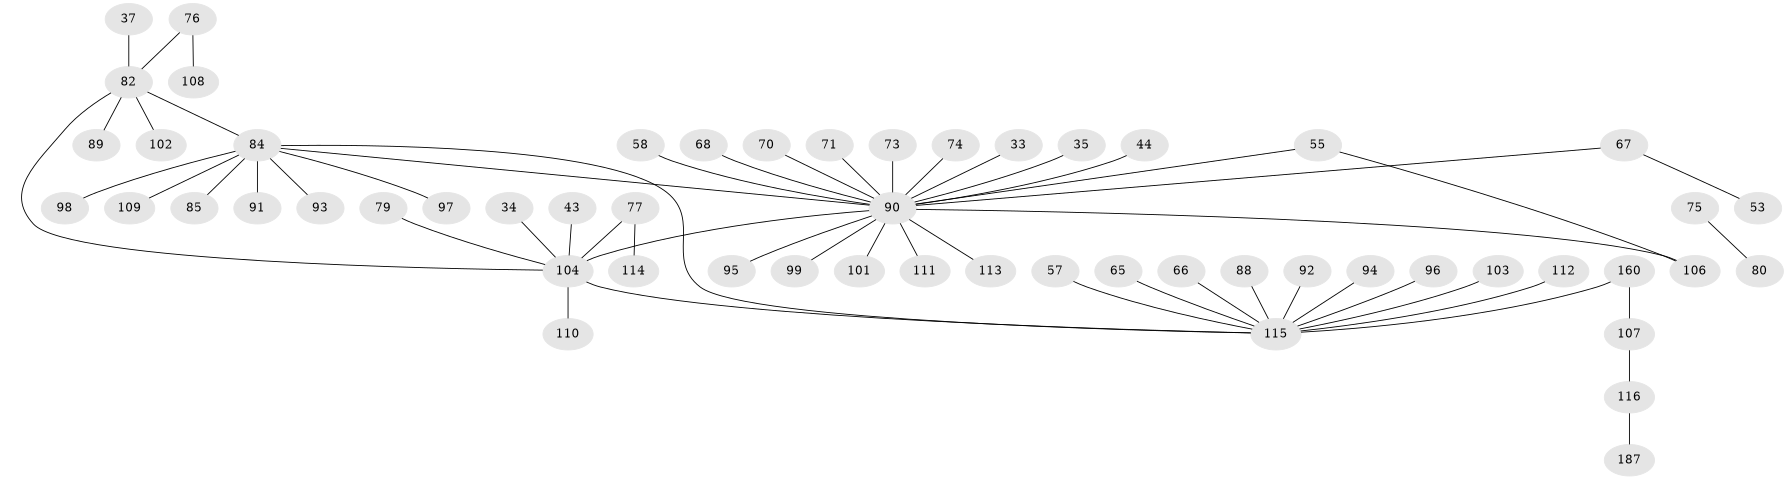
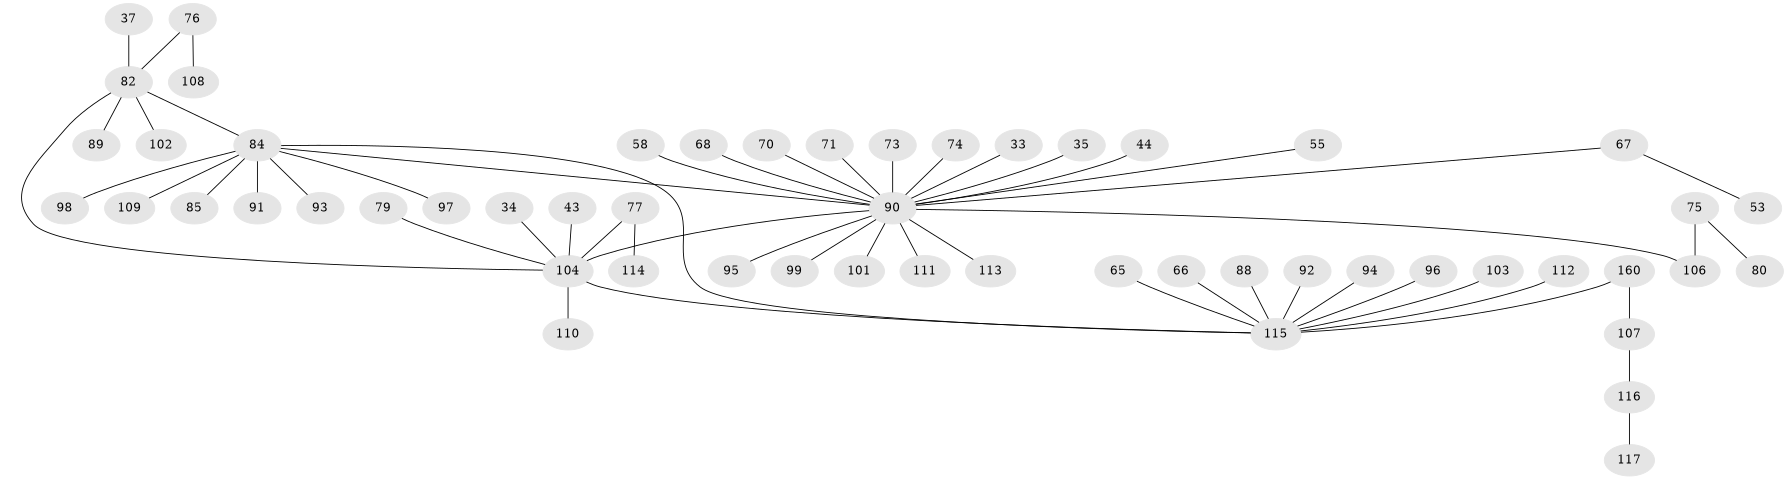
(1509, 202) -> (1695, 240)
(1055, 271) -> none
(1629, 460) -> (1629, 460)
